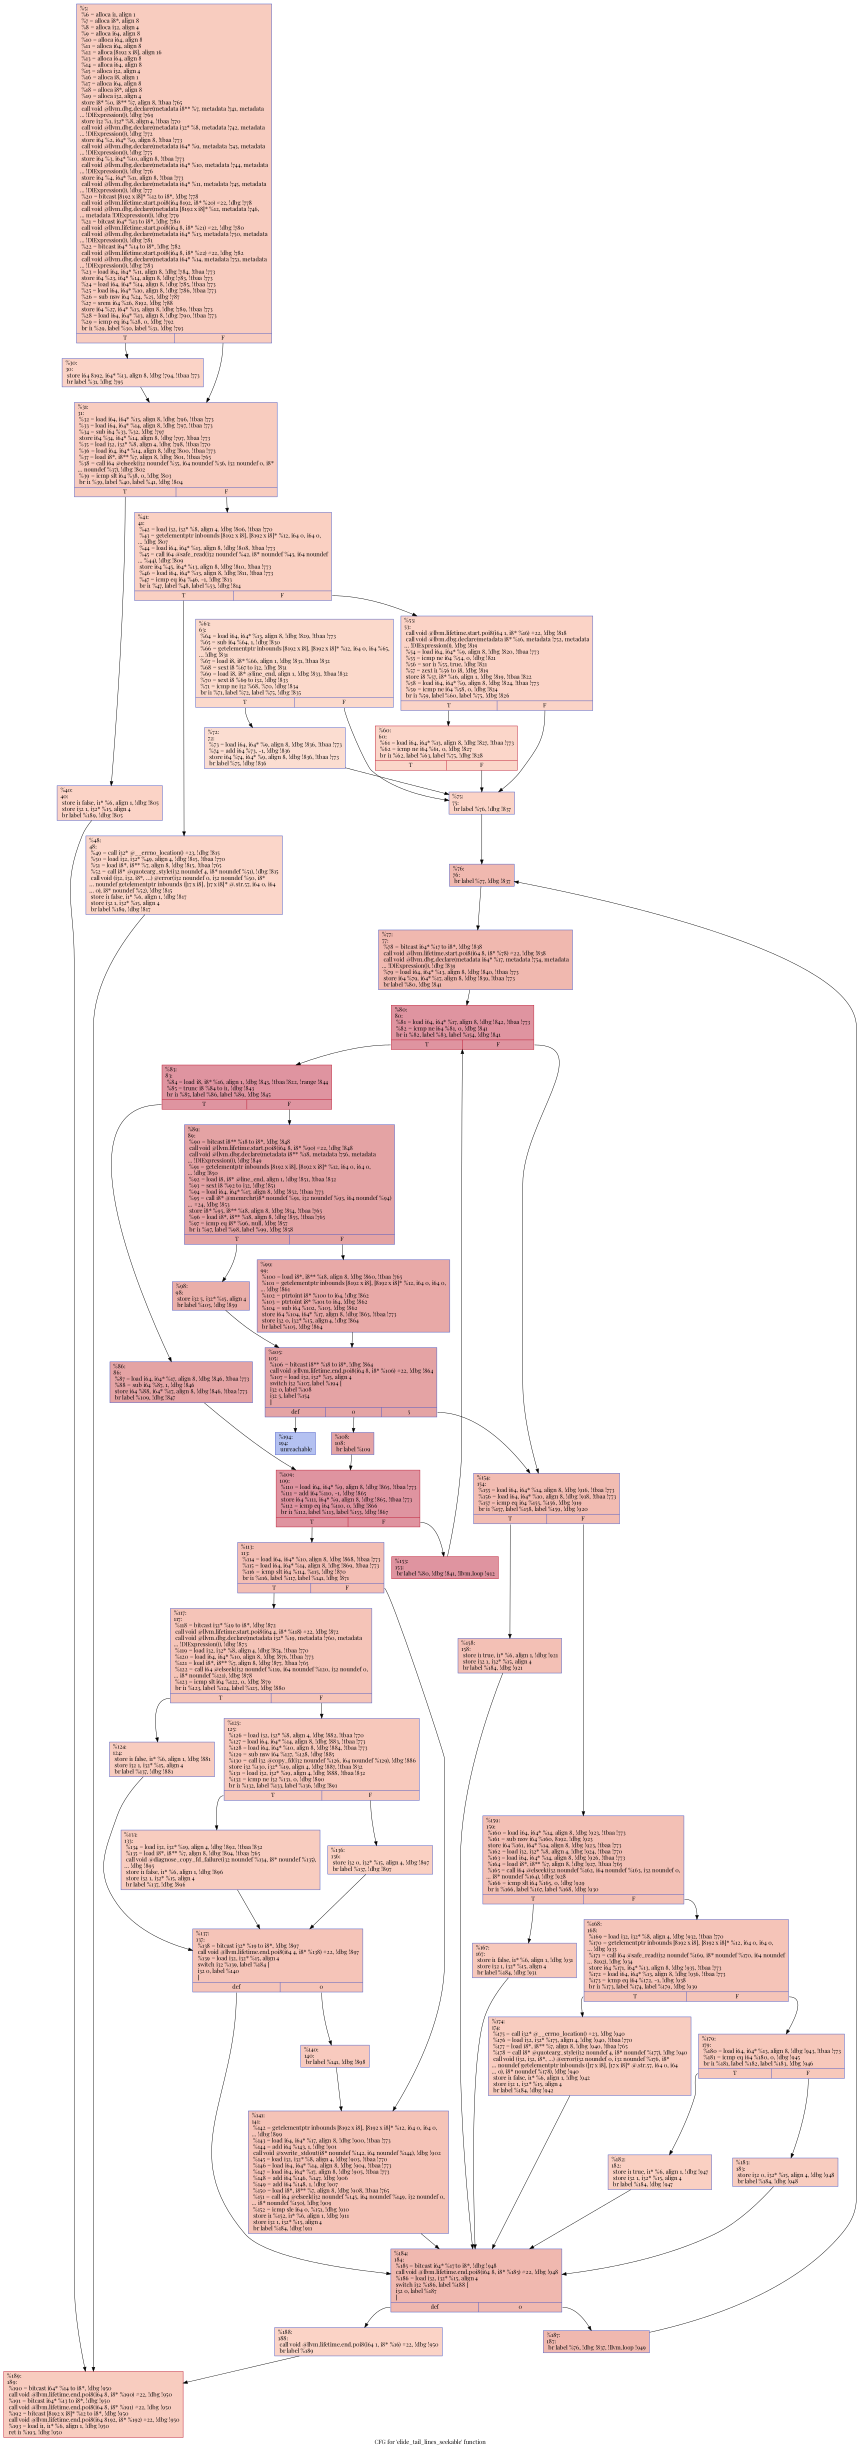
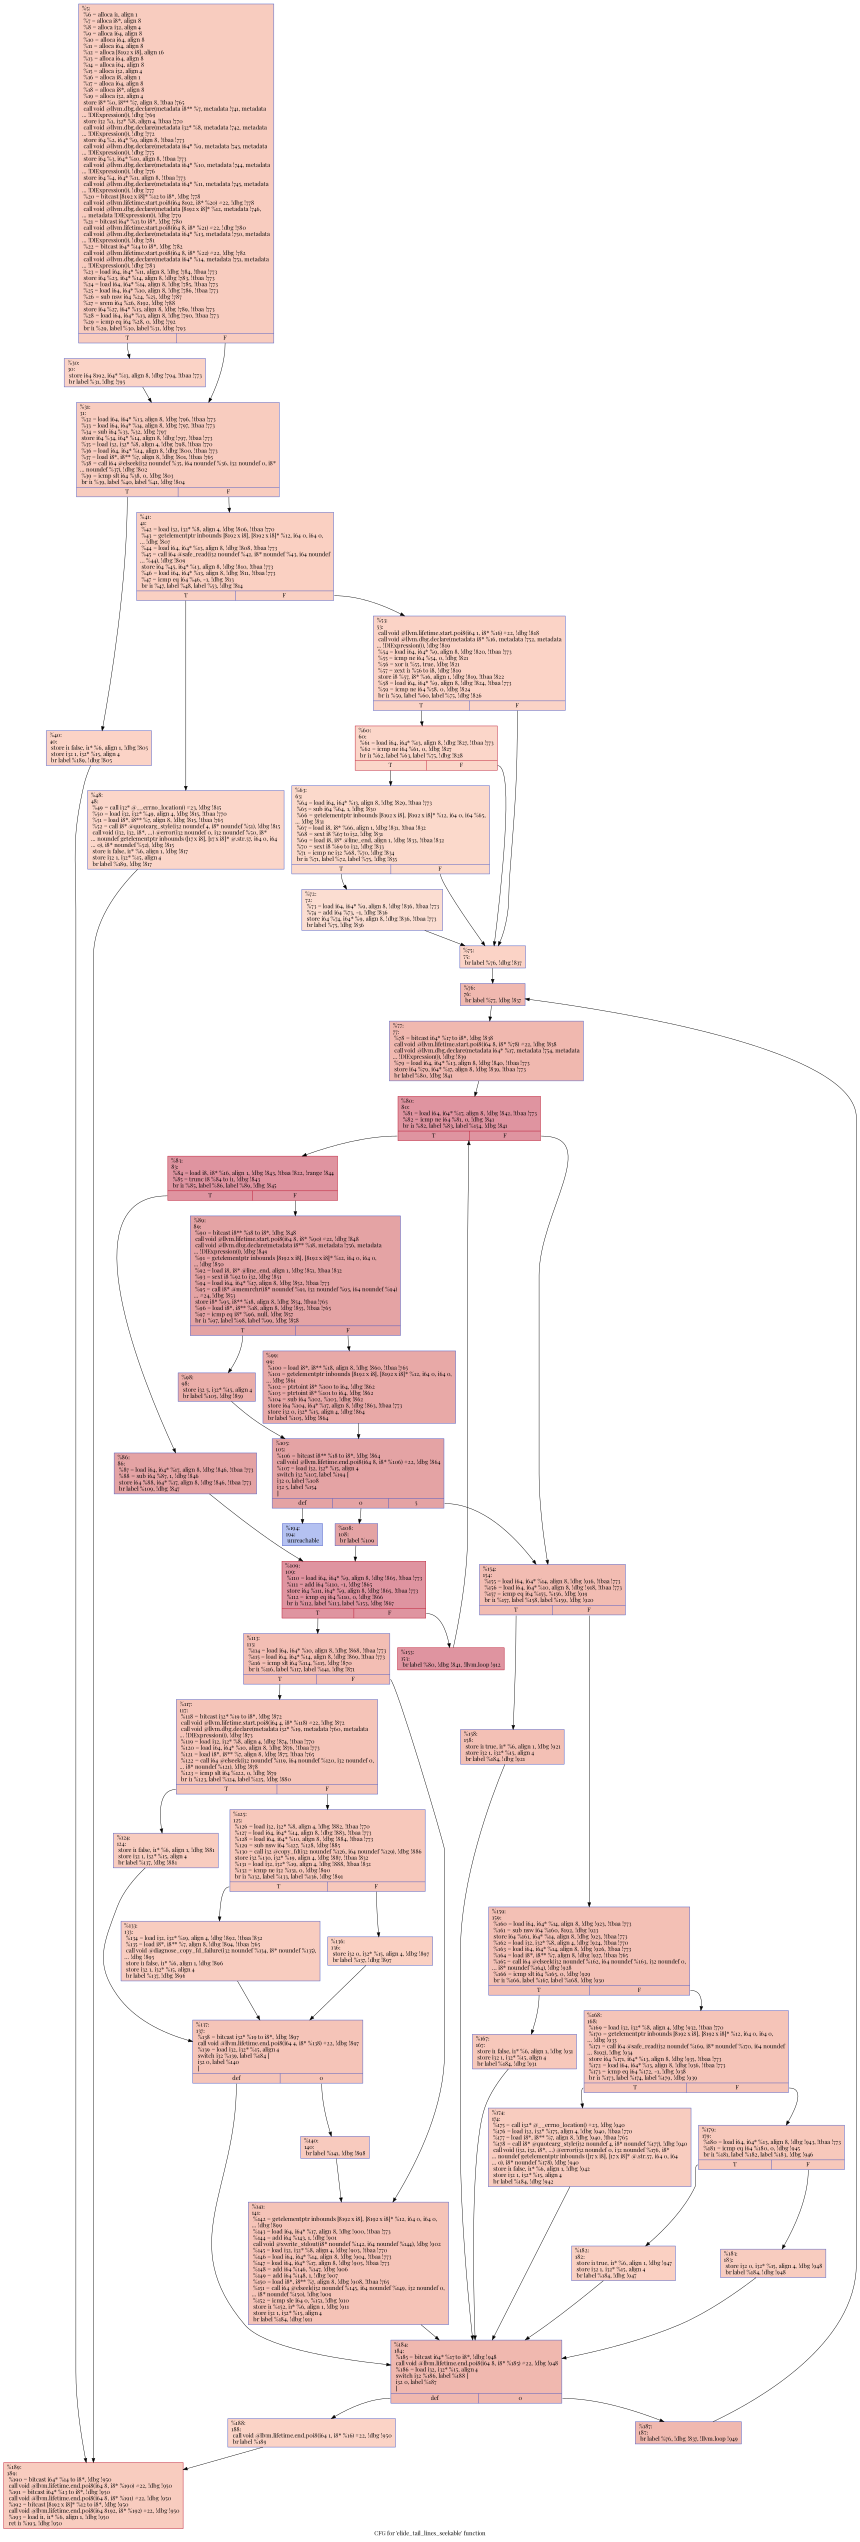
none -> (391, 776)
